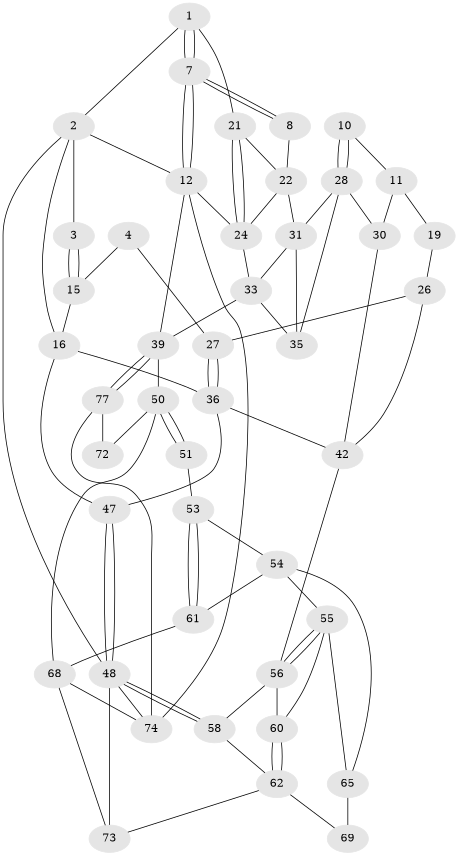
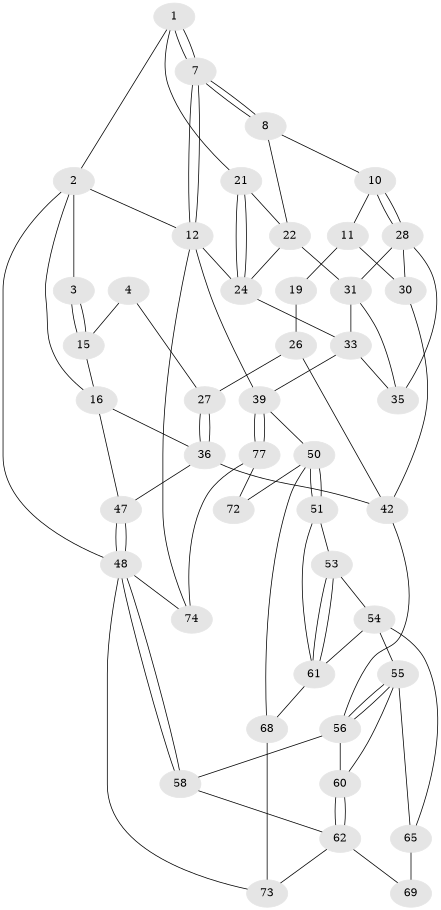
none -> (320, 154)
none -> (302, 592)
(103, 702) -> none
